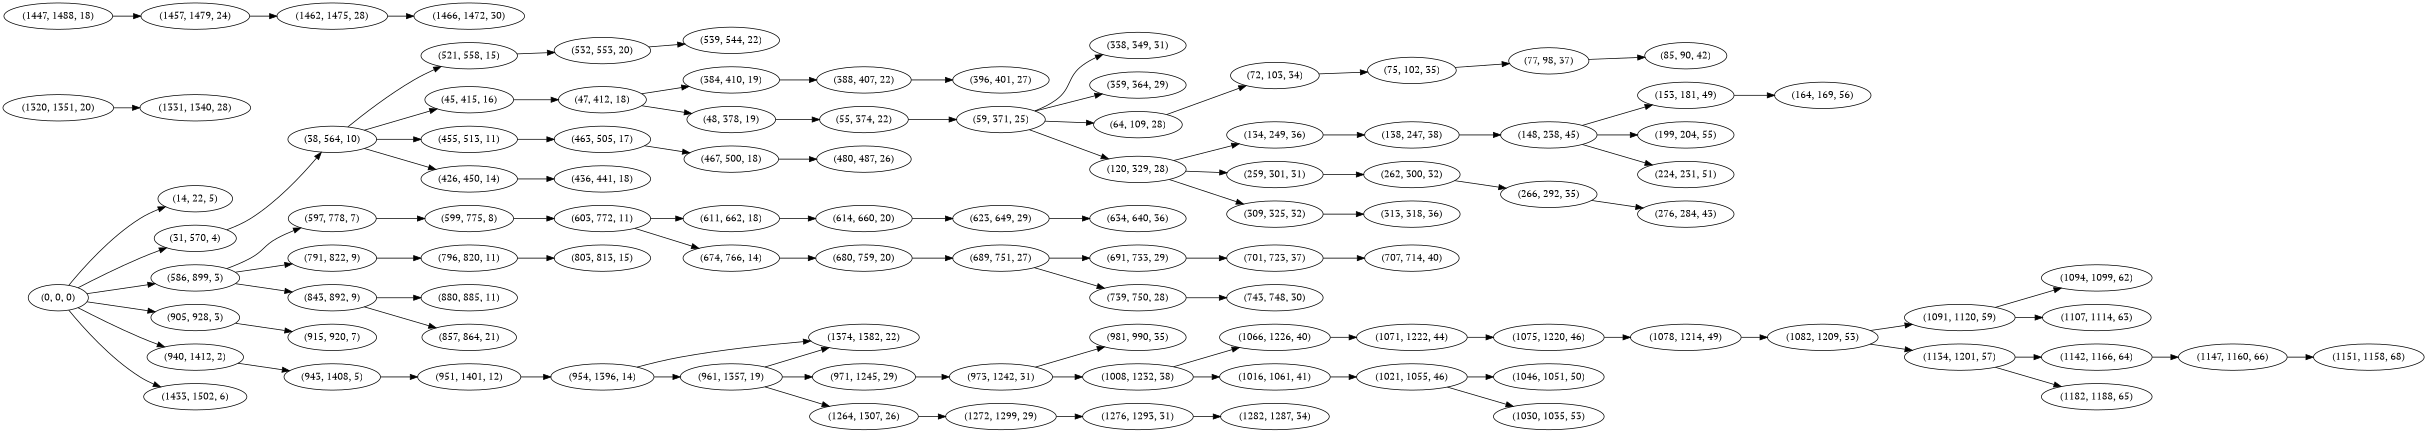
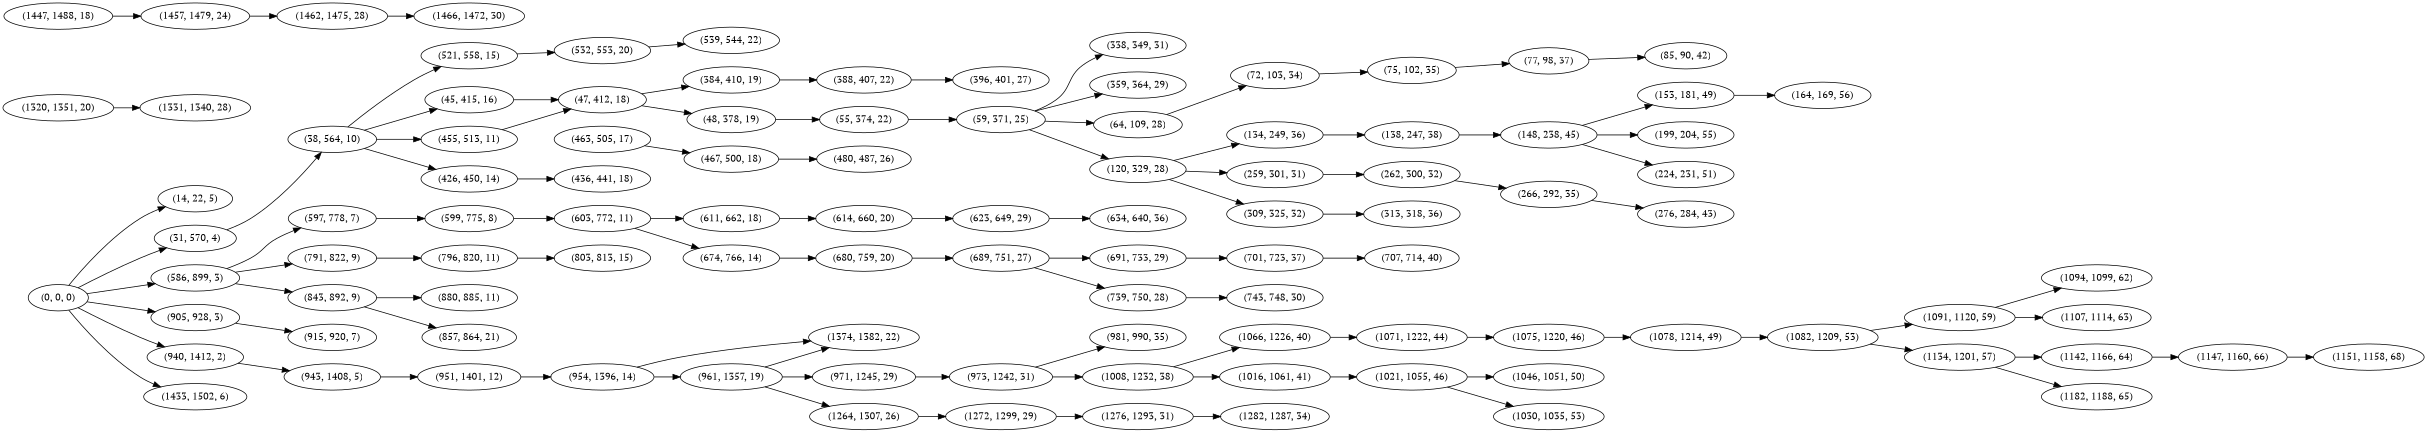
(532, 139) -> (533, 120)
